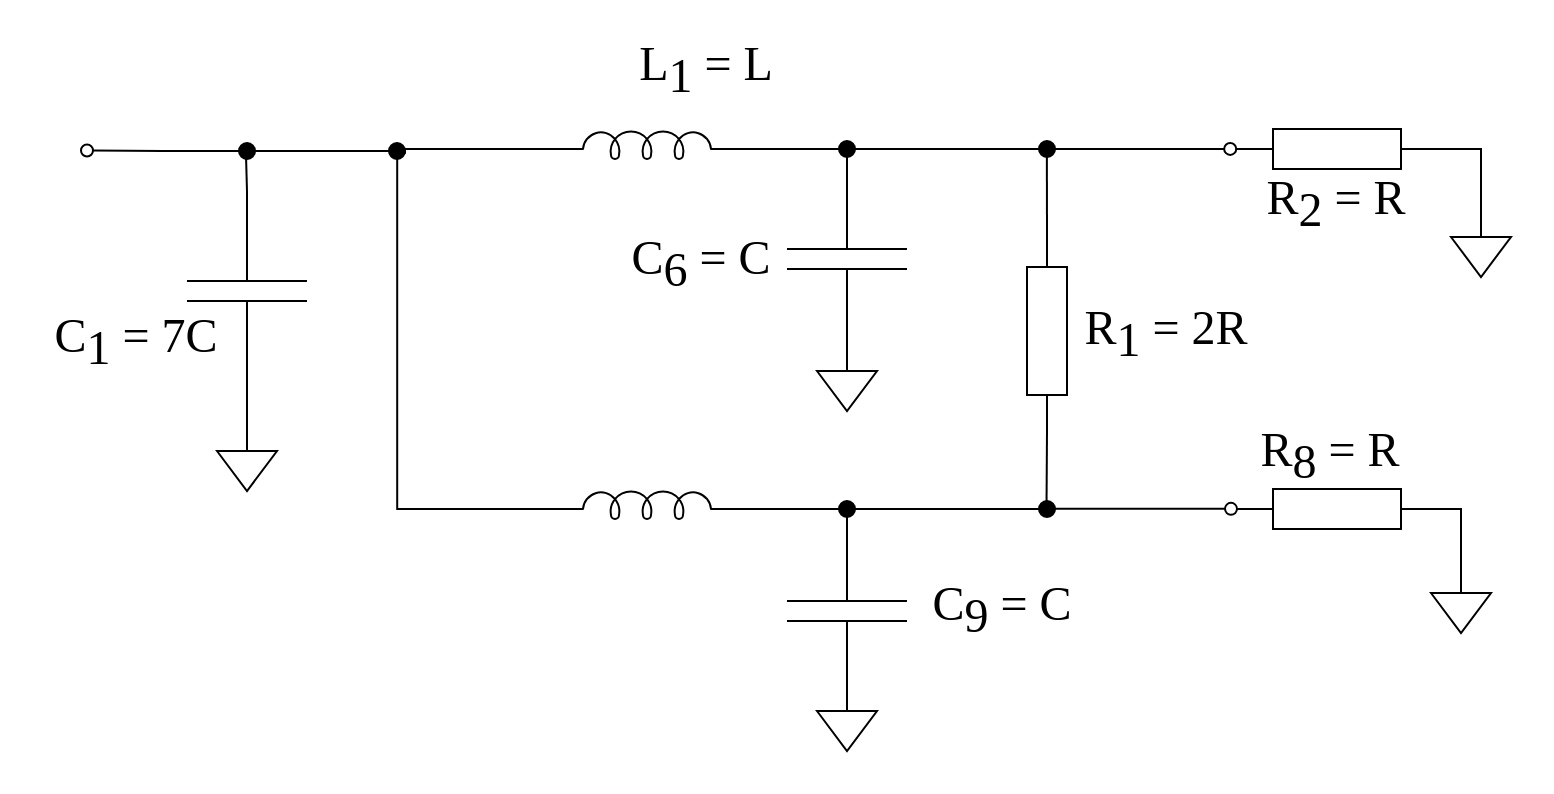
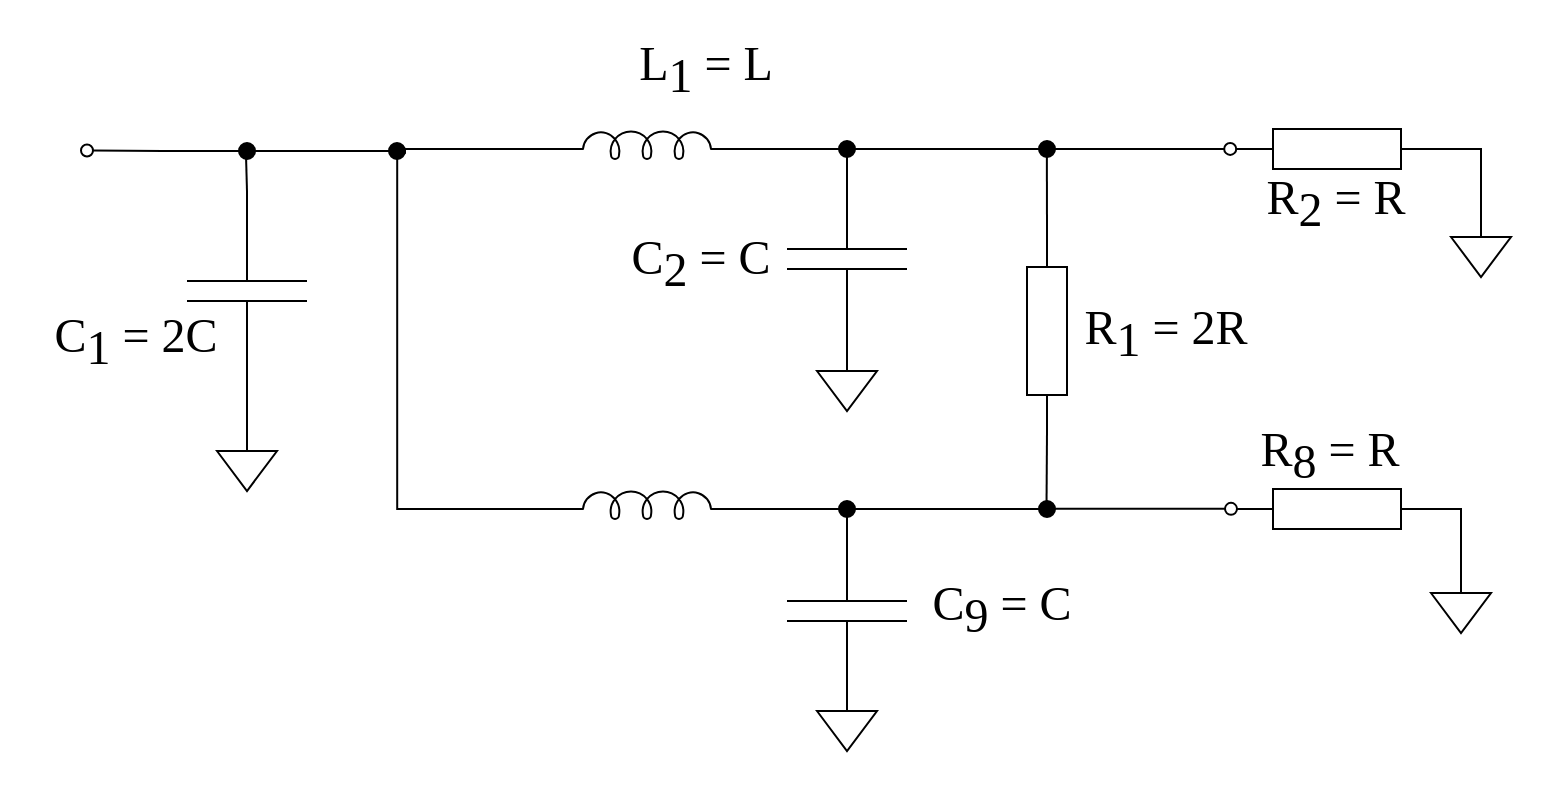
(702, 265) -> (702, 265)
(137, 343) -> (137, 343)
